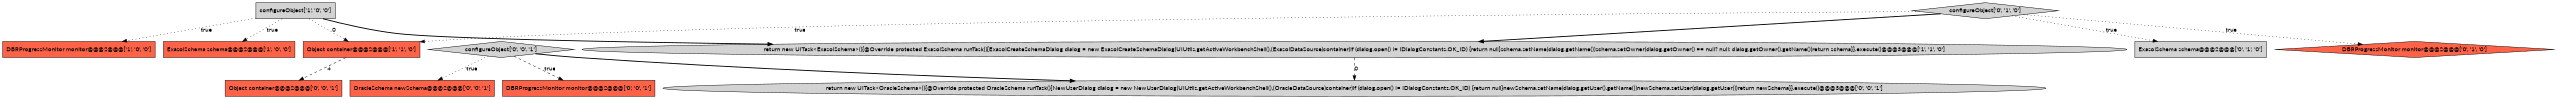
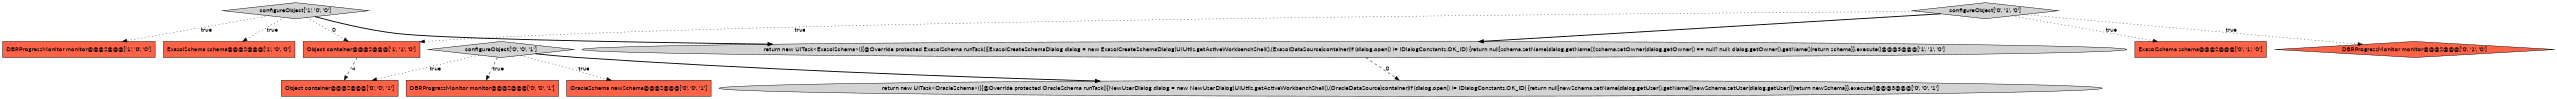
(296, 11) -> (296, 11)
(2201, 49) -> (2201, 49)
none -> (428, 67)
